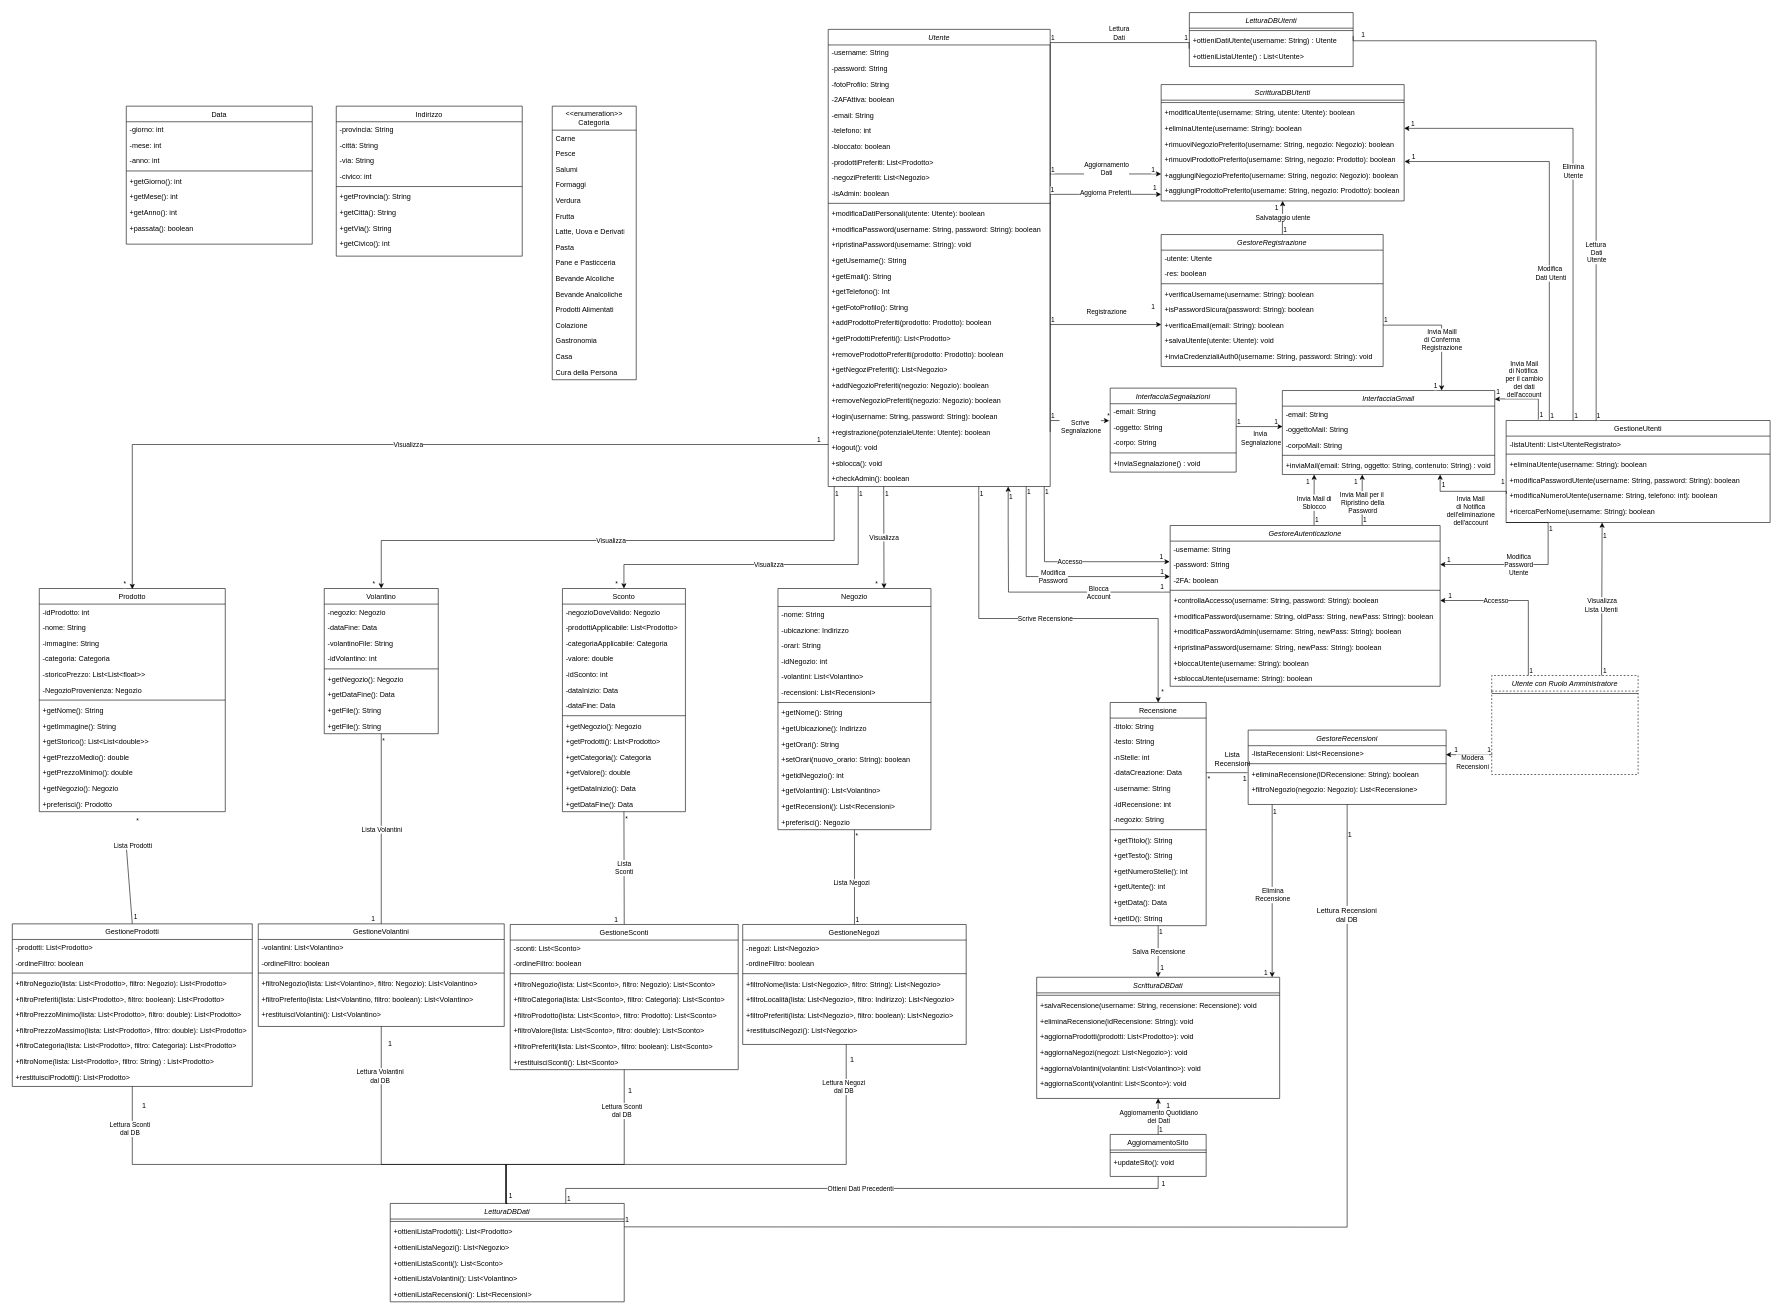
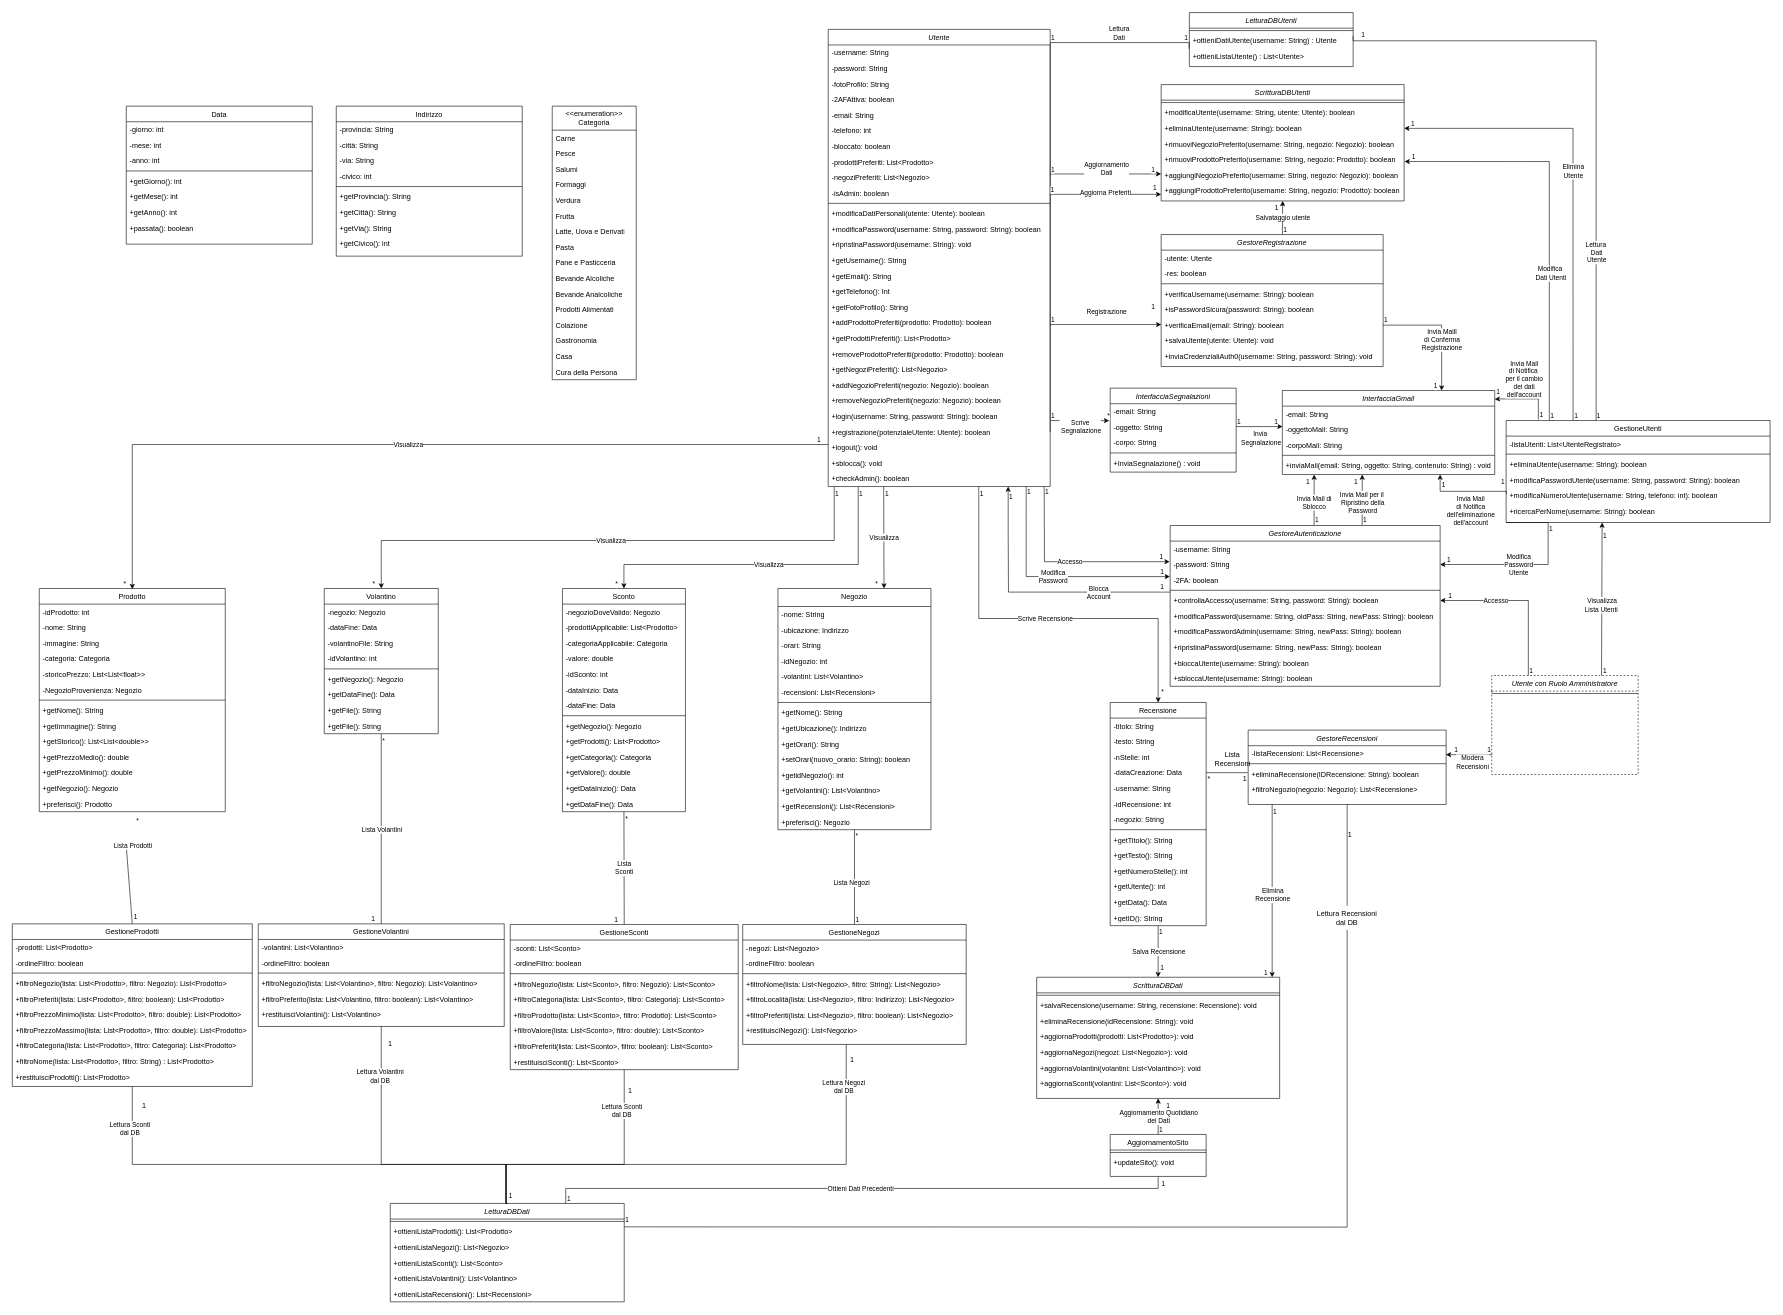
(1347, 915) -> (1347, 918)
